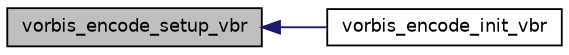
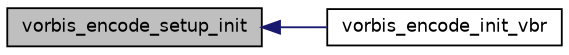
(135, 27) -> (135, 27)
